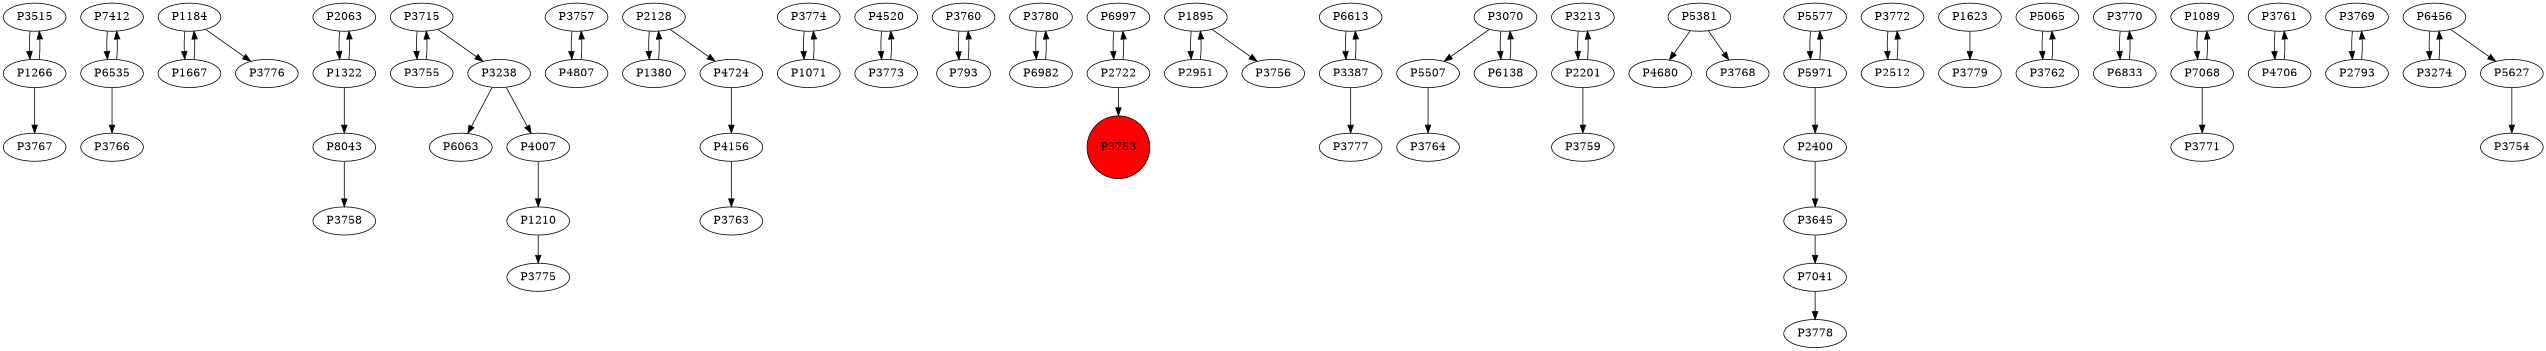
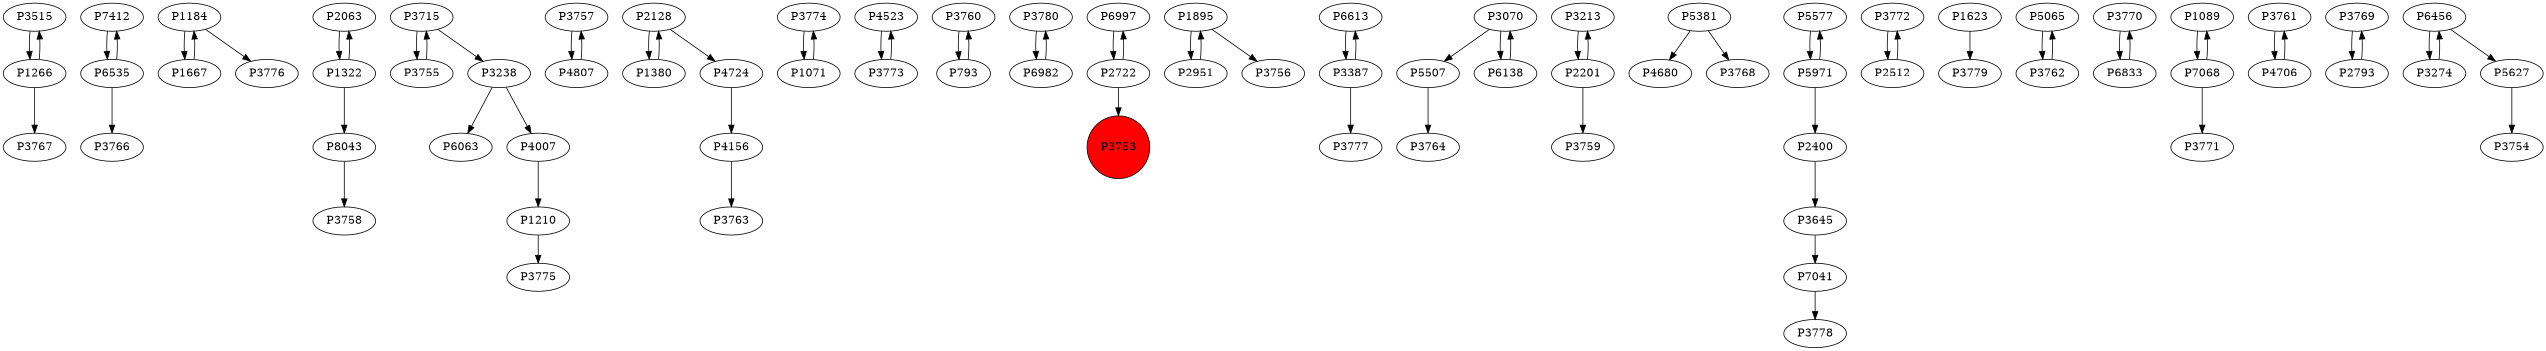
(886, 17) -> (886, 17)
